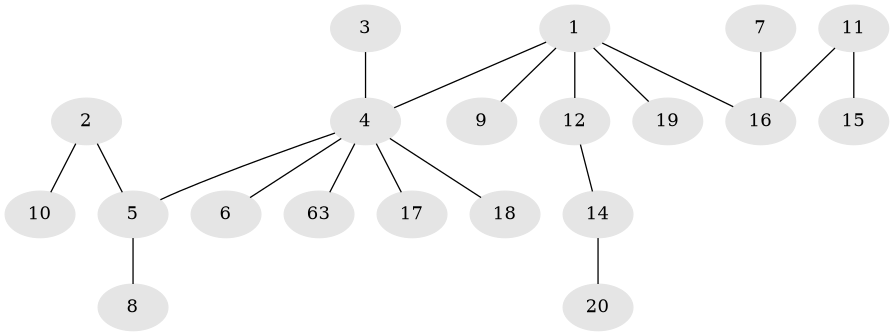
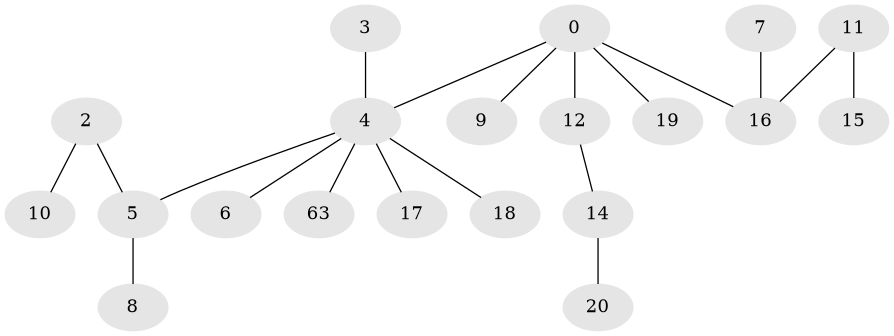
(575, 28) -> (575, 28)
